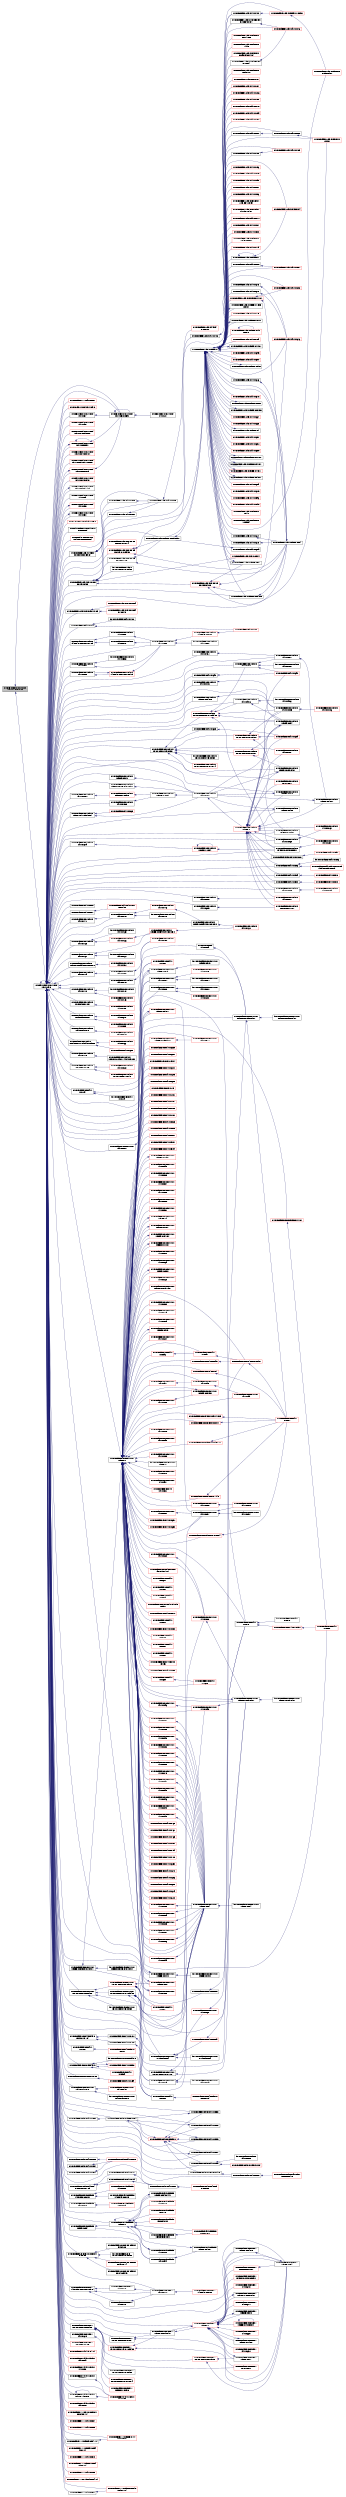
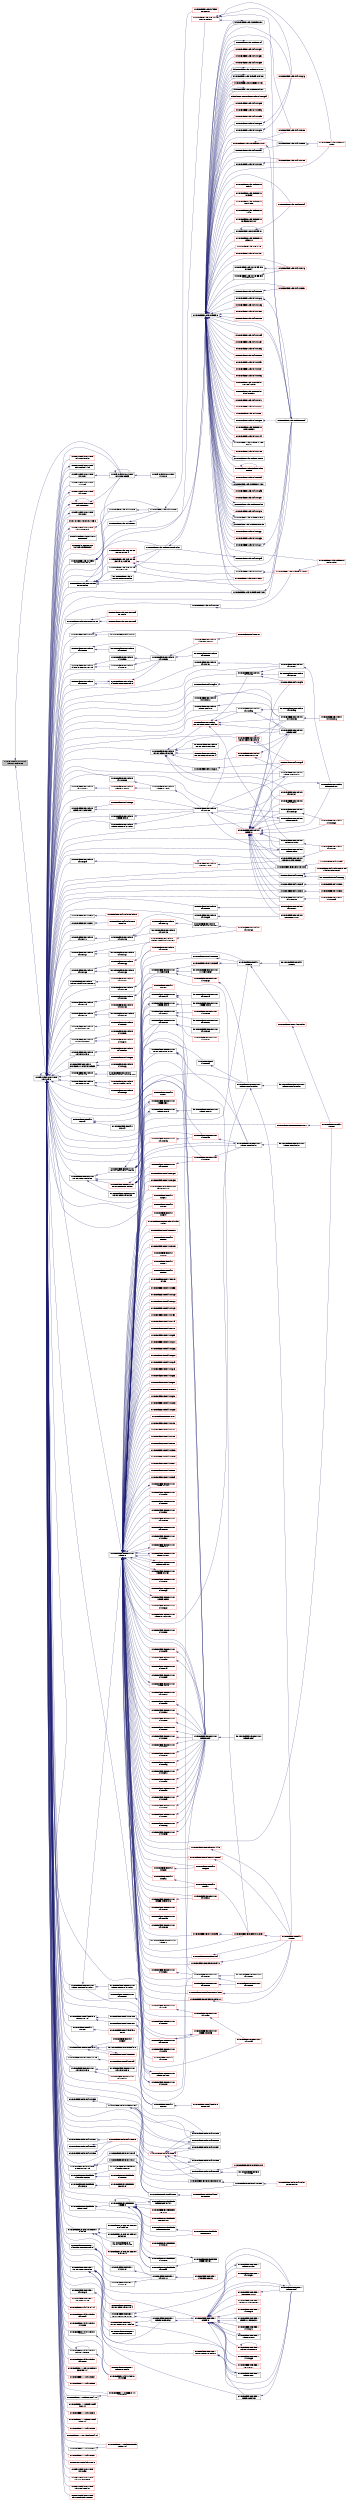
(246, 485) -> (249, 97)
none -> (122, 915)
